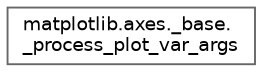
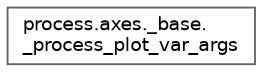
(131, 36) -> (131, 36)
